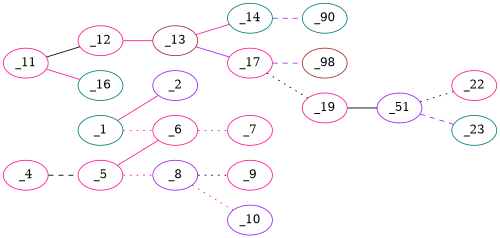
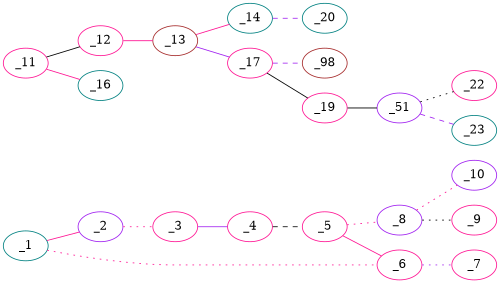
(325, 18) -> (325, 18)
(287, 86) -> (287, 86)
none -> (175, 227)
